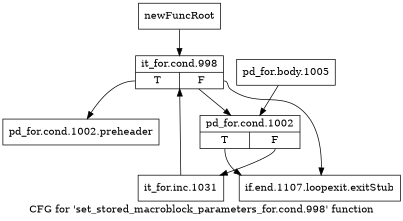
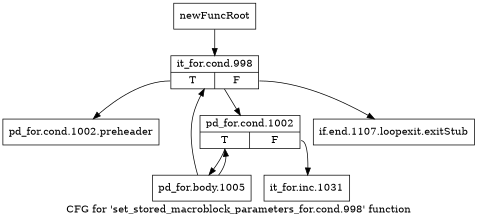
(180, 136) -> (191, 135)
(228, 161) -> (220, 160)
